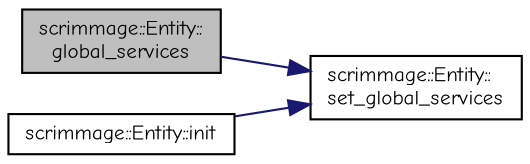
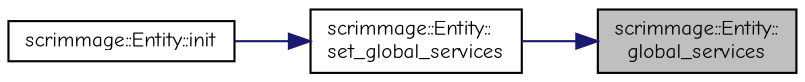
(255, 62) -> (549, 41)
